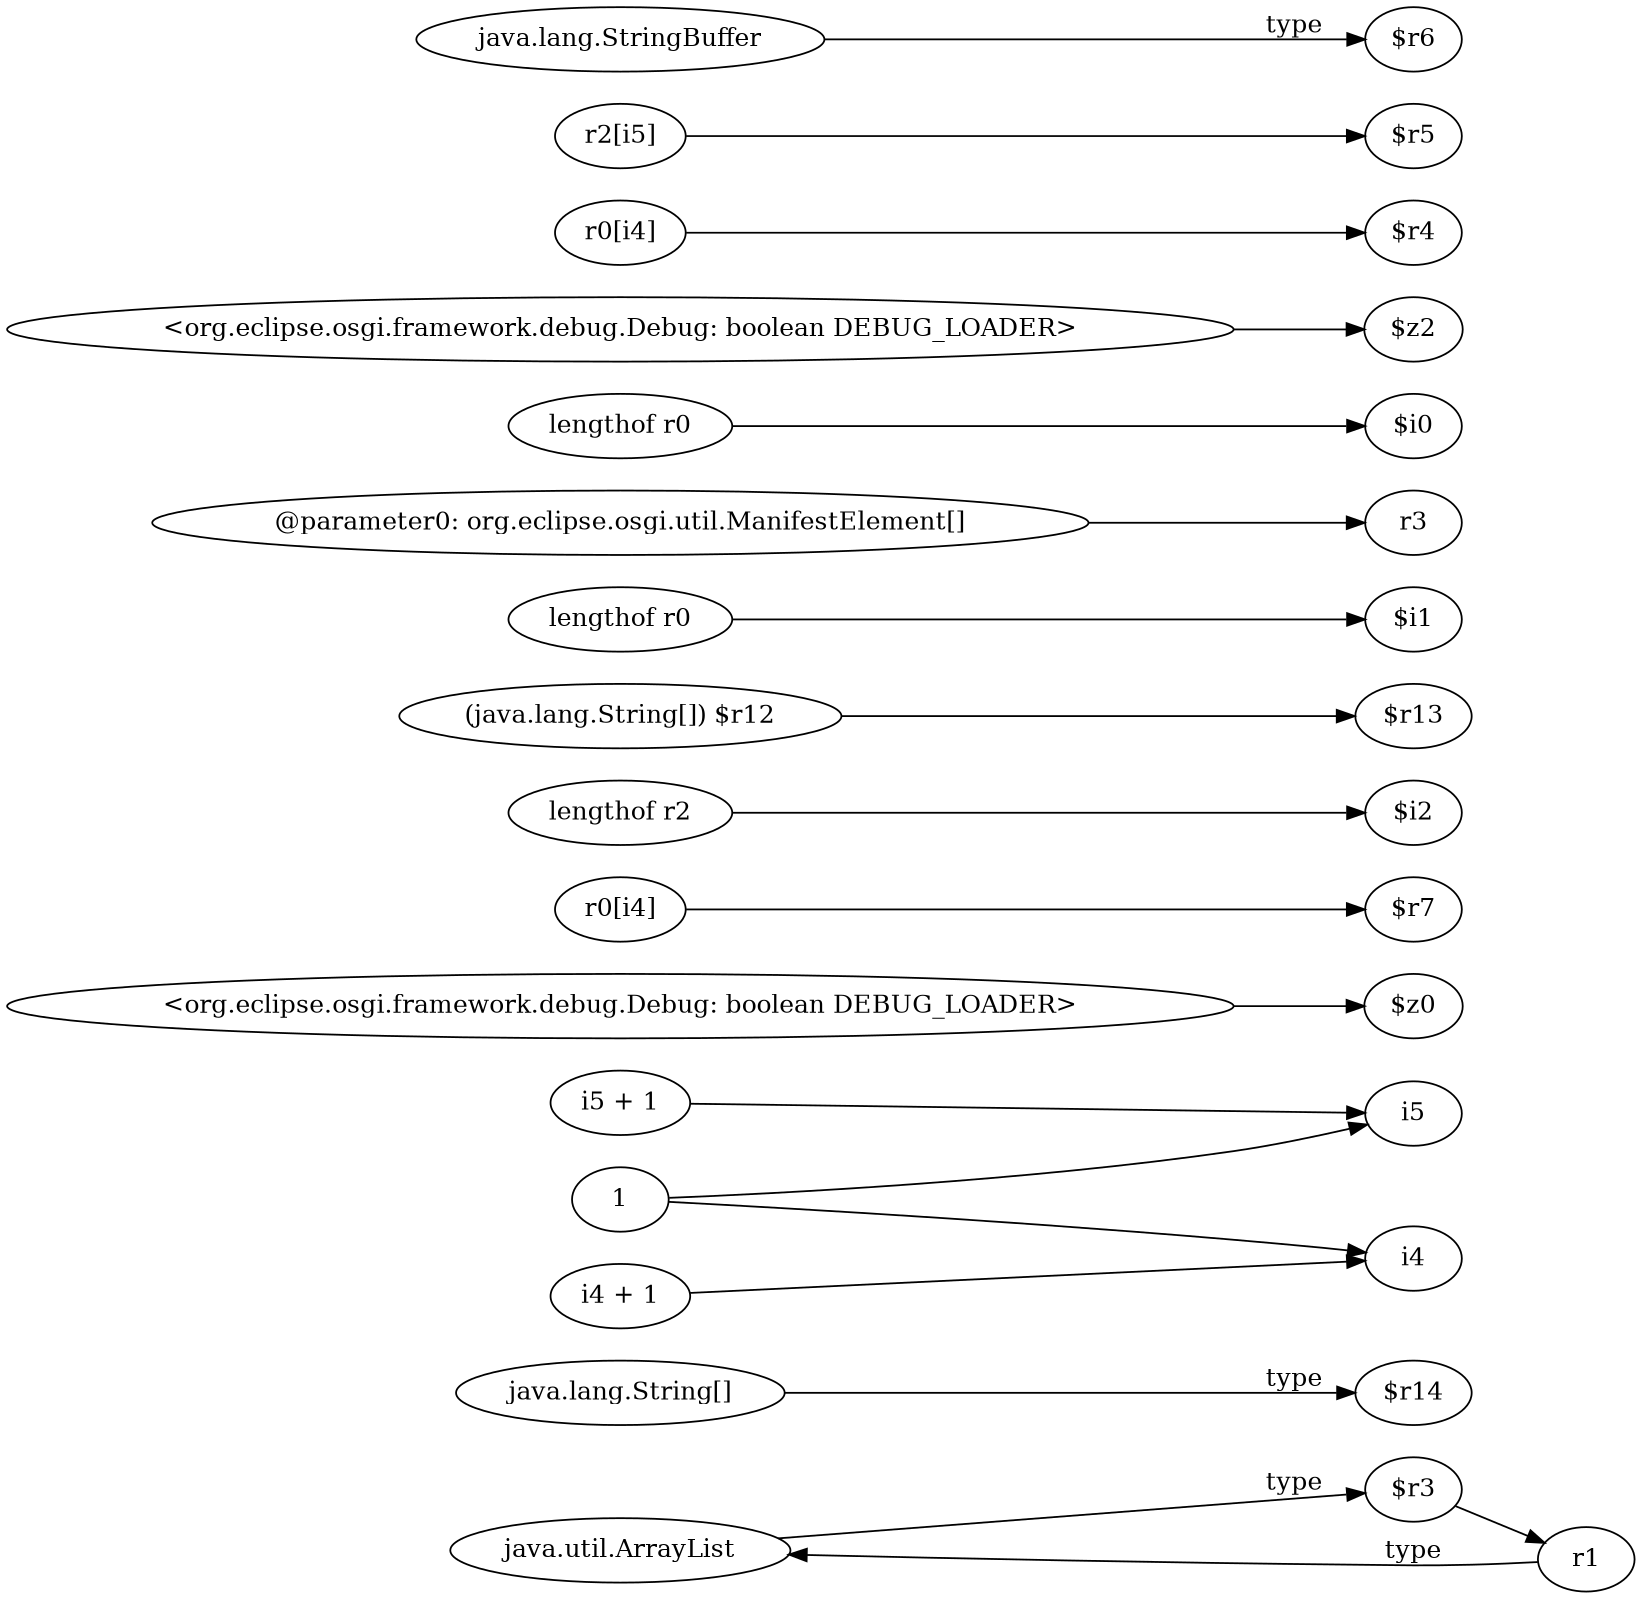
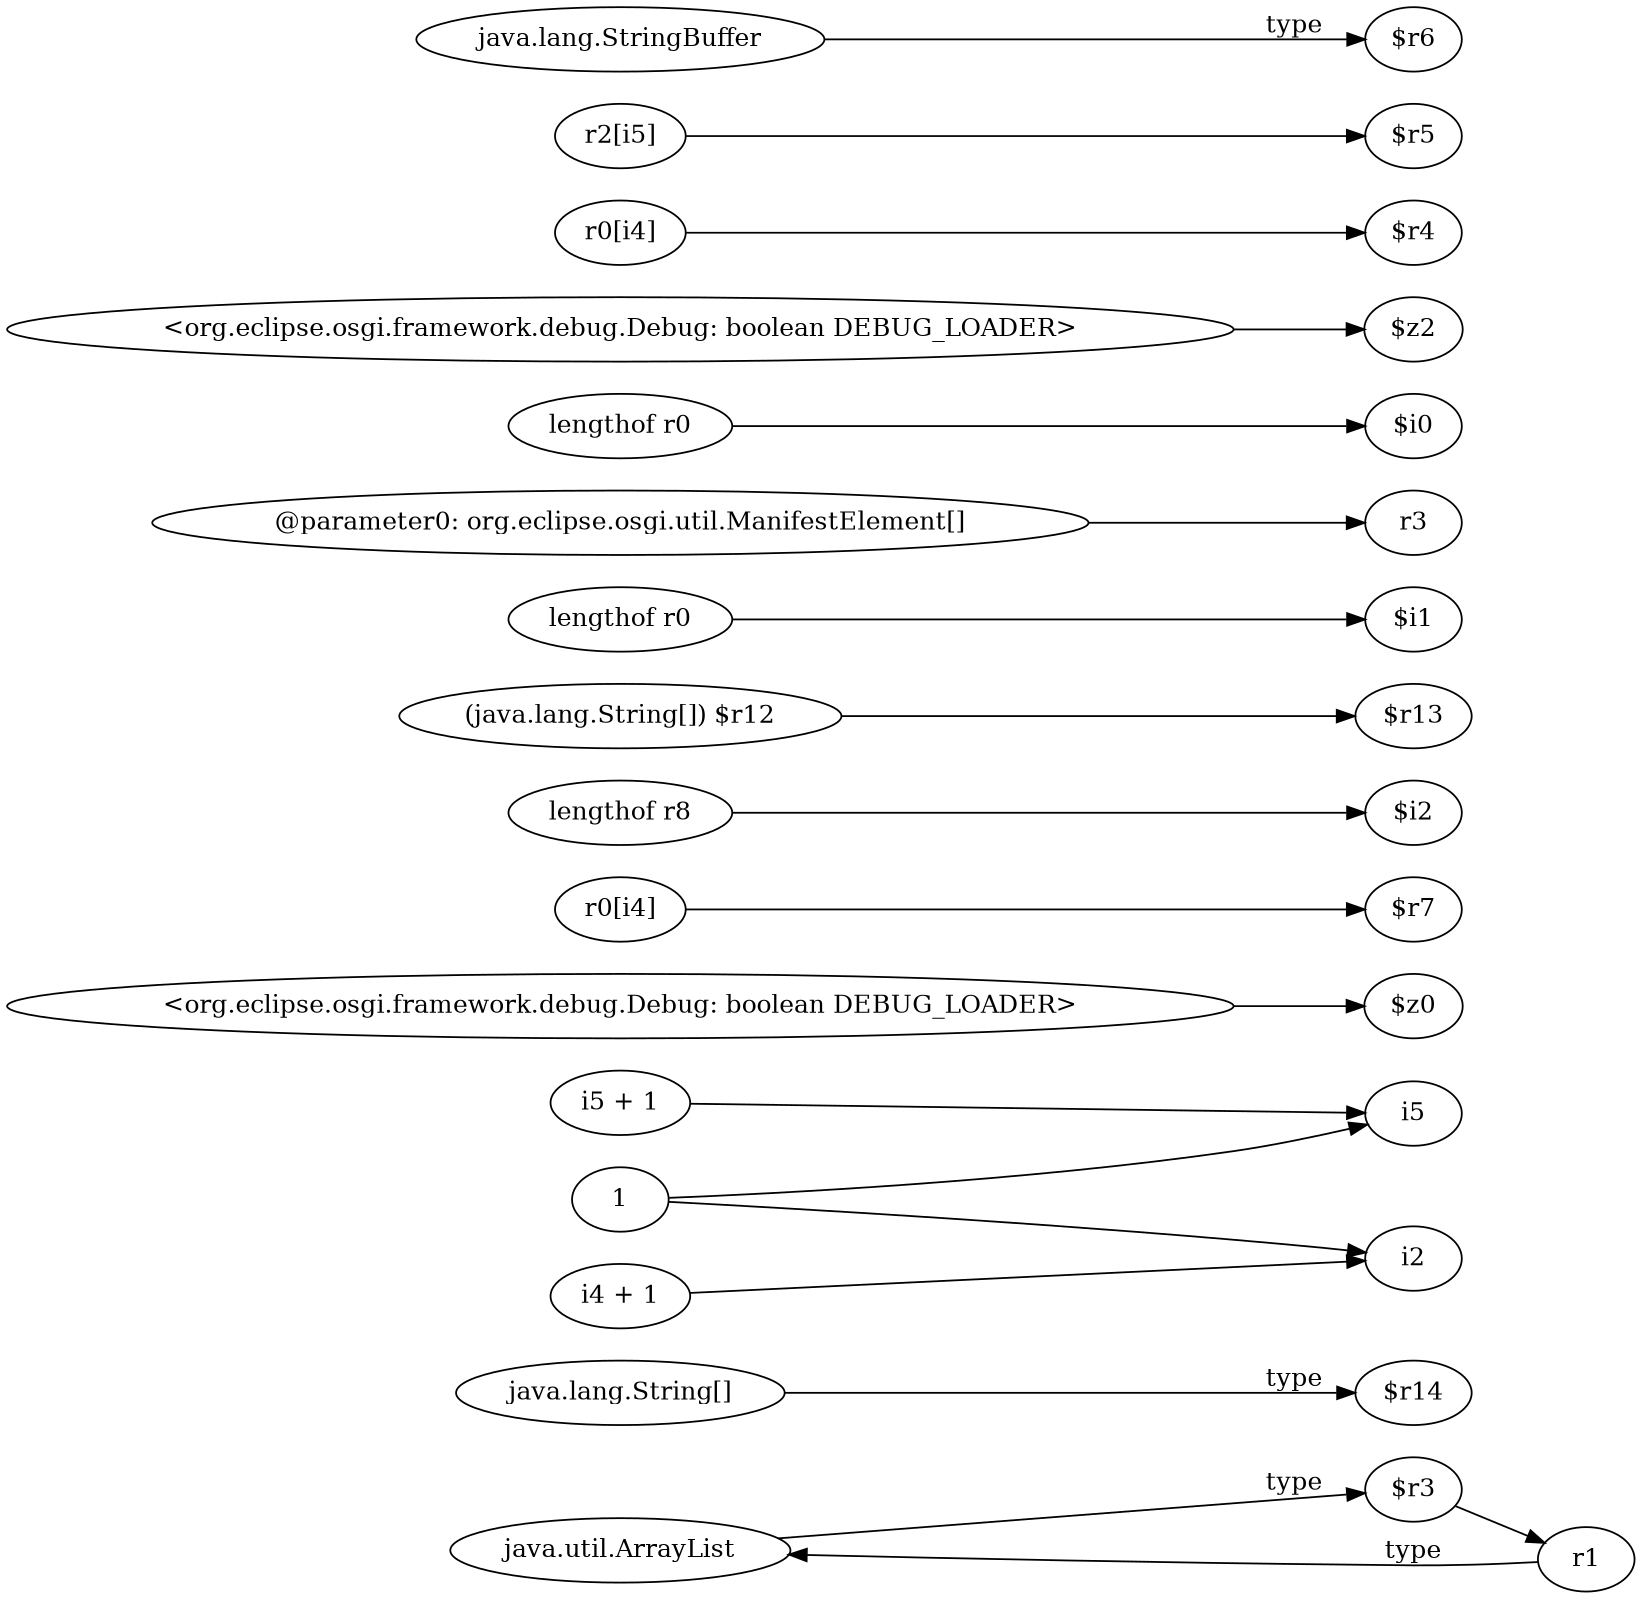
(620, 813) -> (620, 813)
(1413, 1259) -> (1413, 1259)
